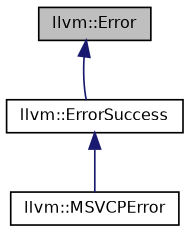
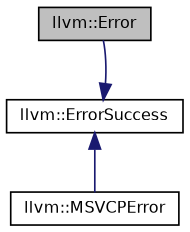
(84, 79) -> (106, 62)
